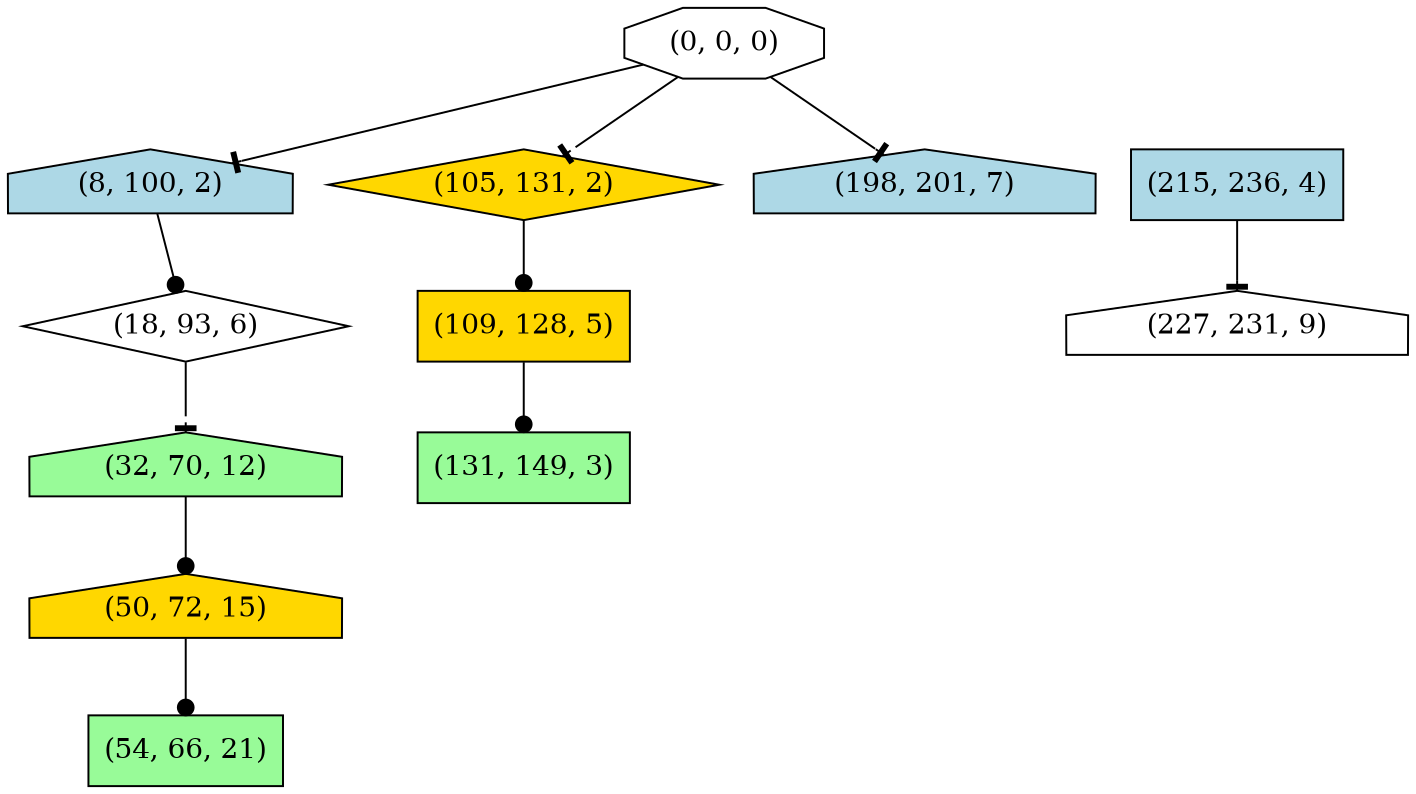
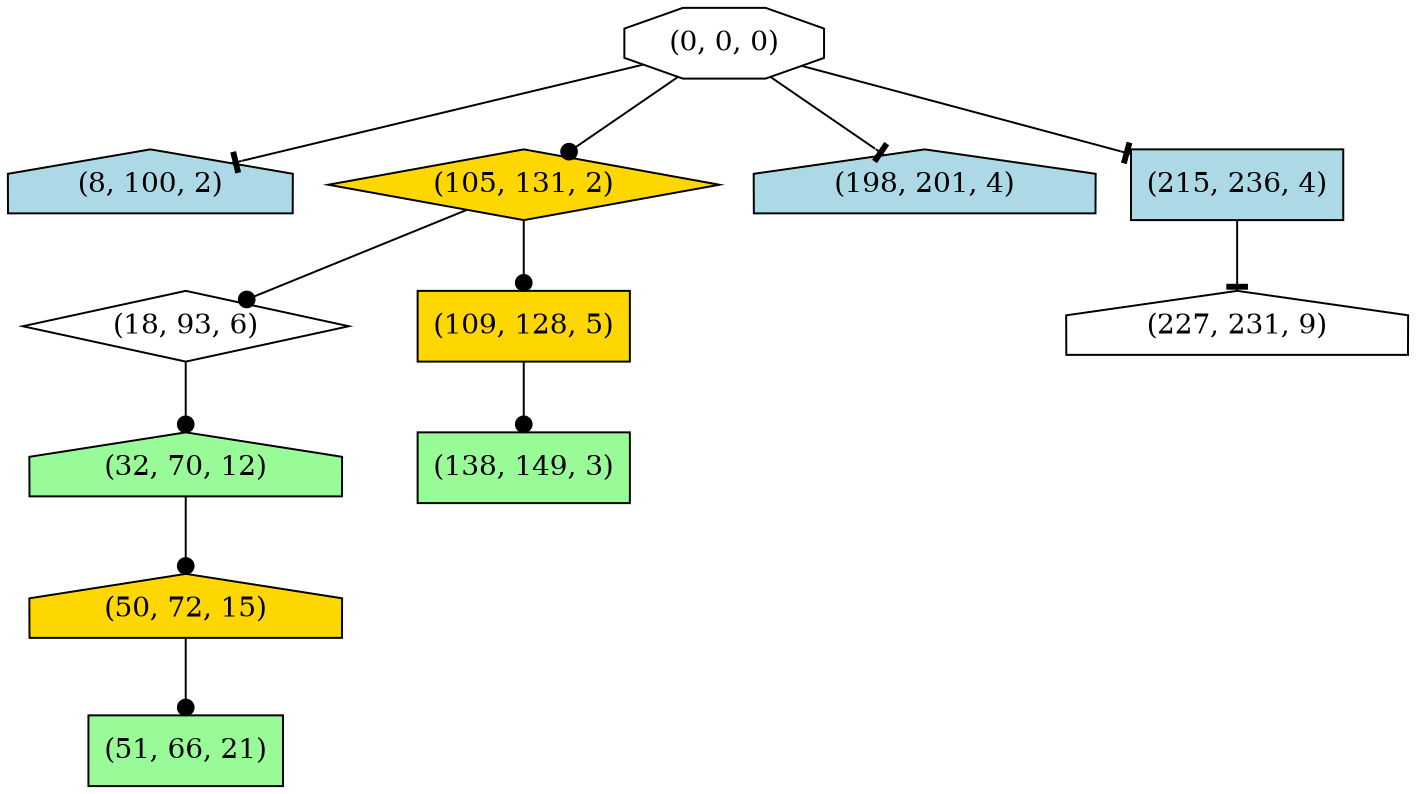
none -> (961, 109)
(627, 112) -> (627, 112)
(925, 185) -> (925, 185)
(165, 245) -> (361, 253)
(186, 389) -> (186, 389)
(524, 468) -> (524, 468)
(186, 751) -> (186, 751)
